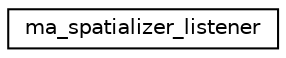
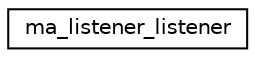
(143, 29) -> (128, 29)
